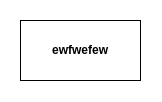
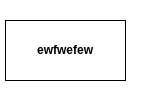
(81, 51) -> (66, 51)
